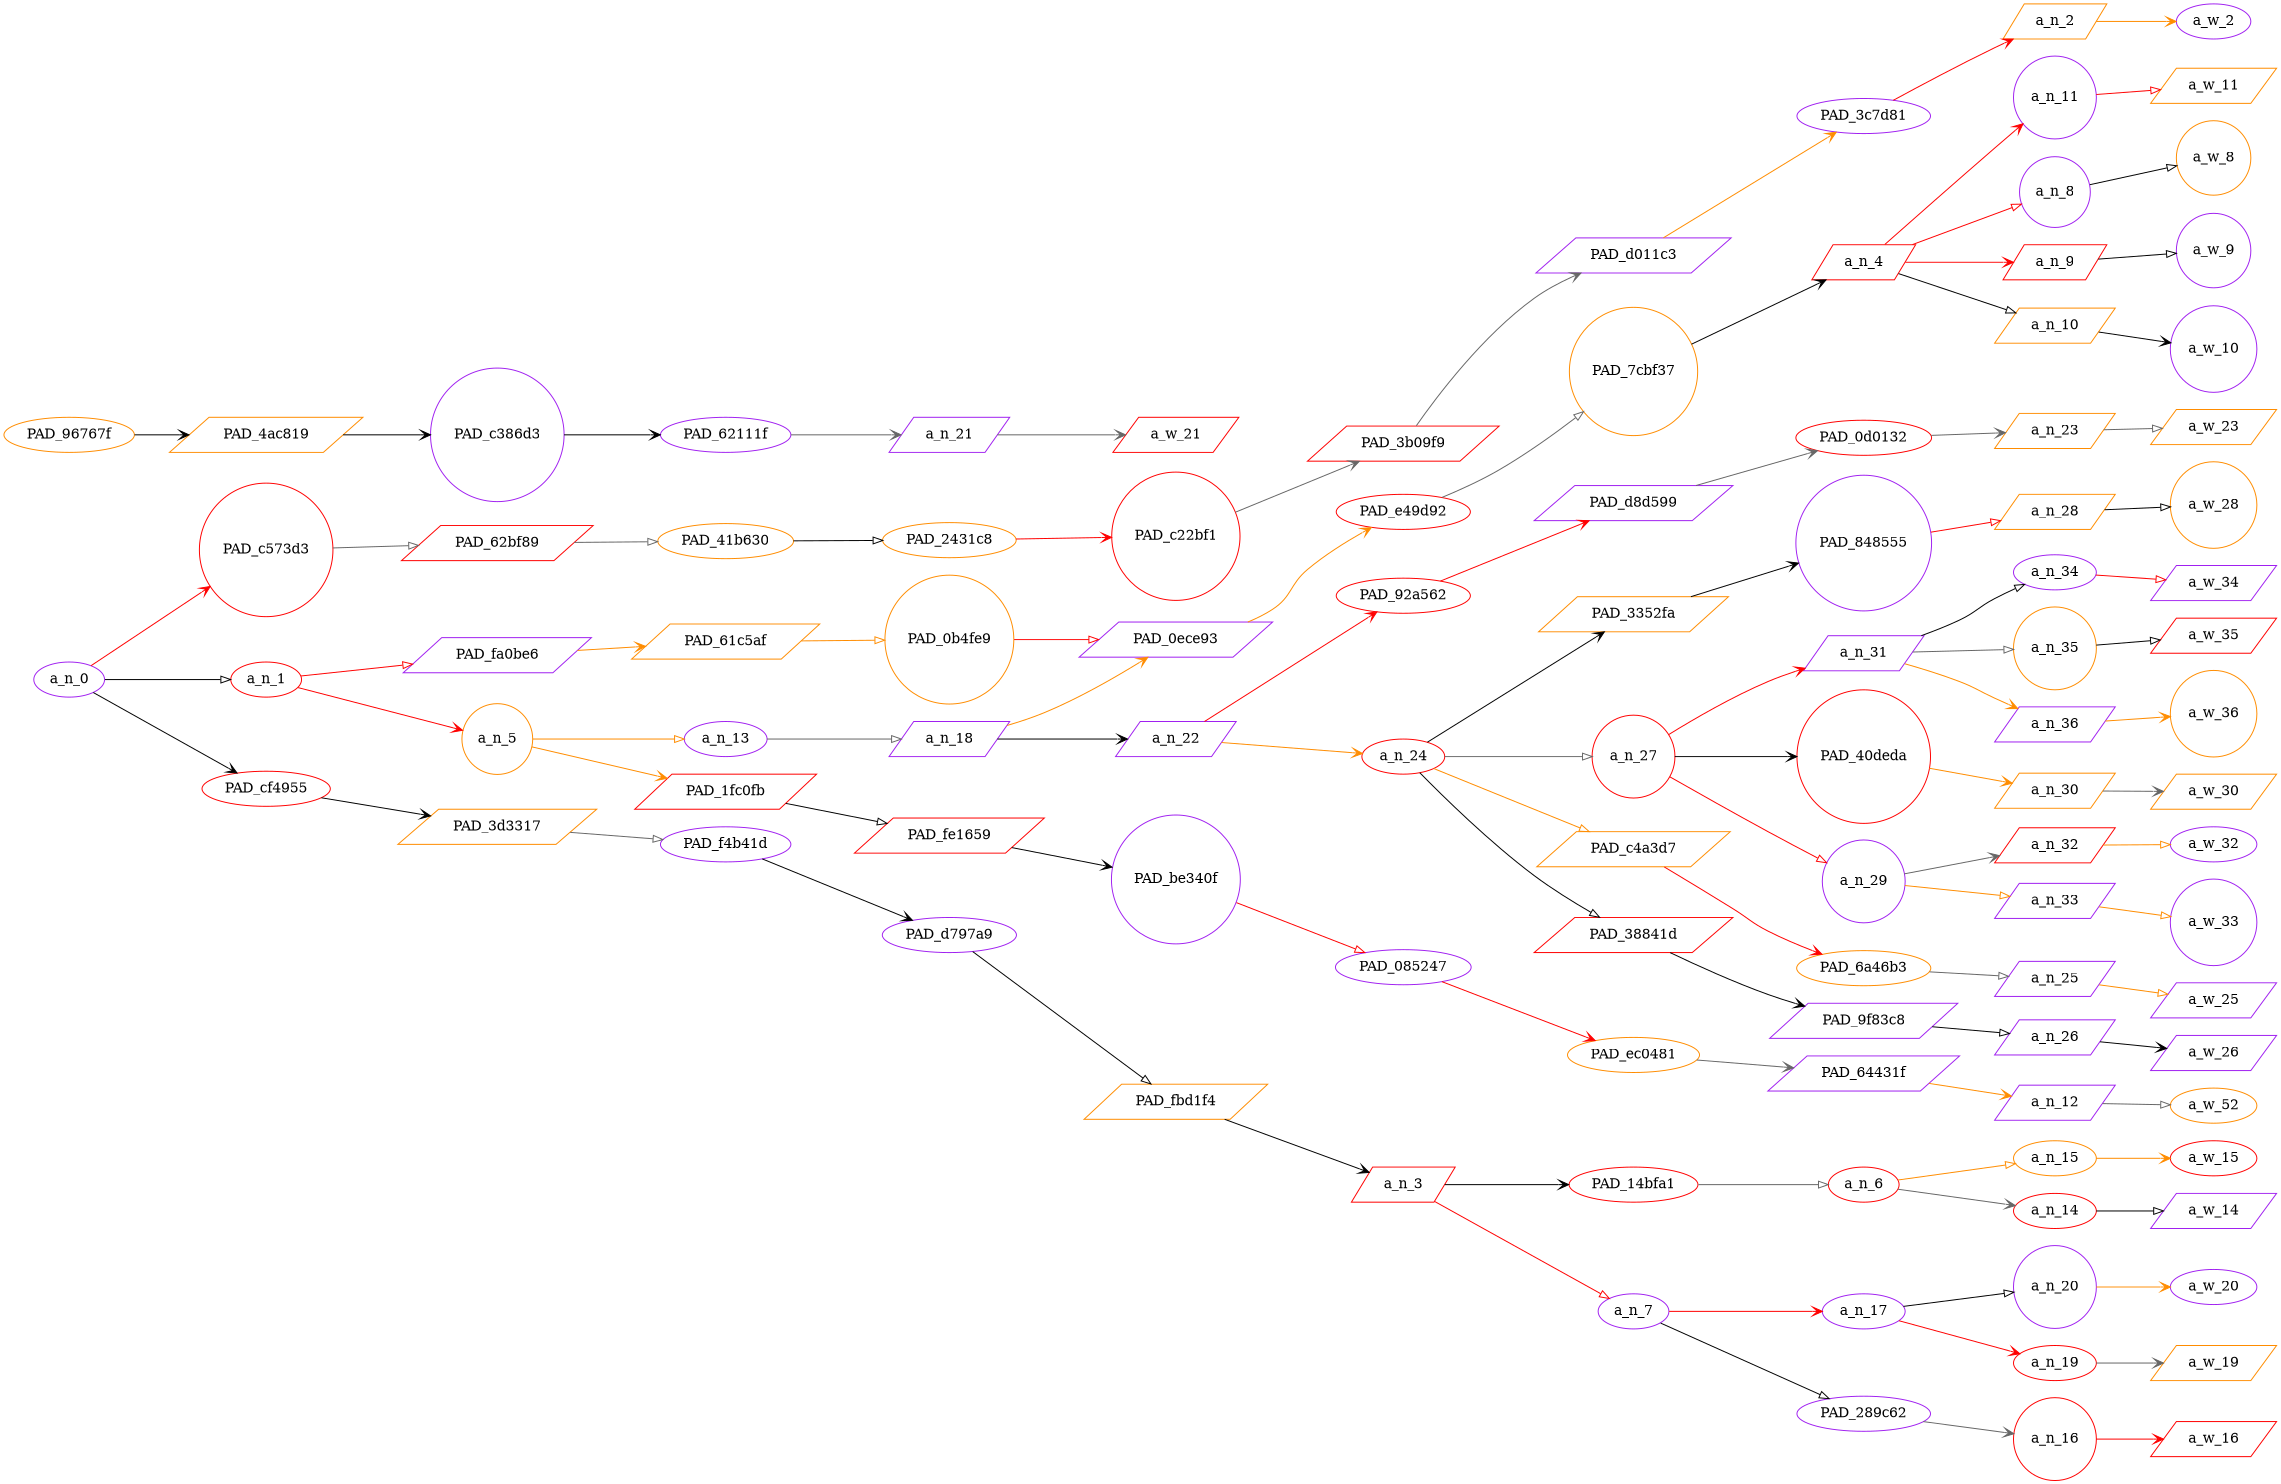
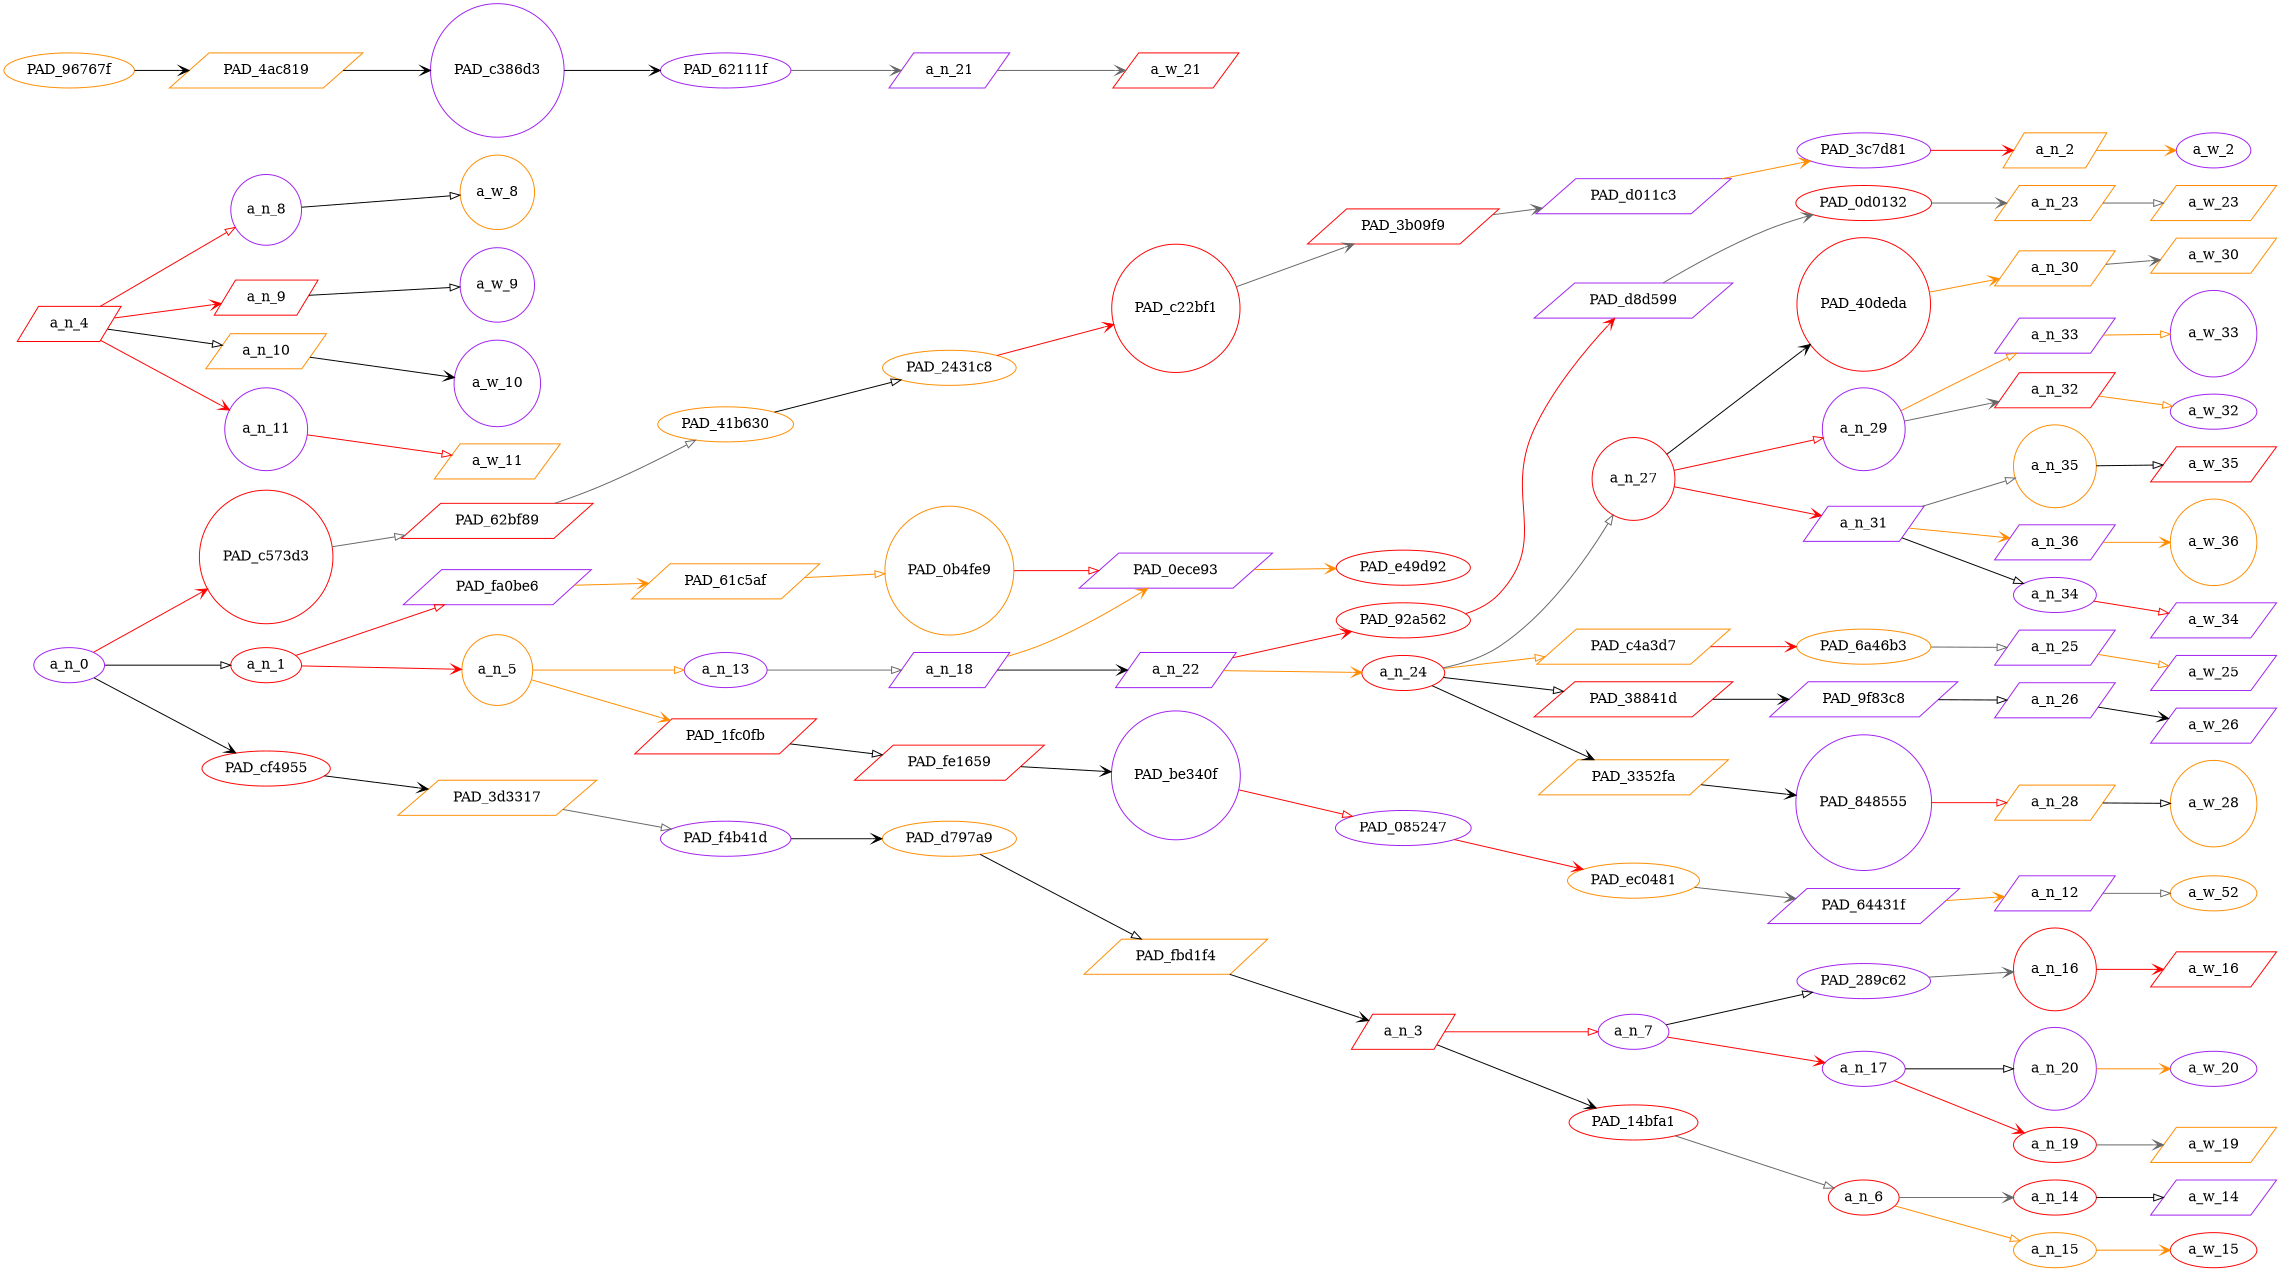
(1634, 371) -> none
(949, 935) -> (949, 839)
